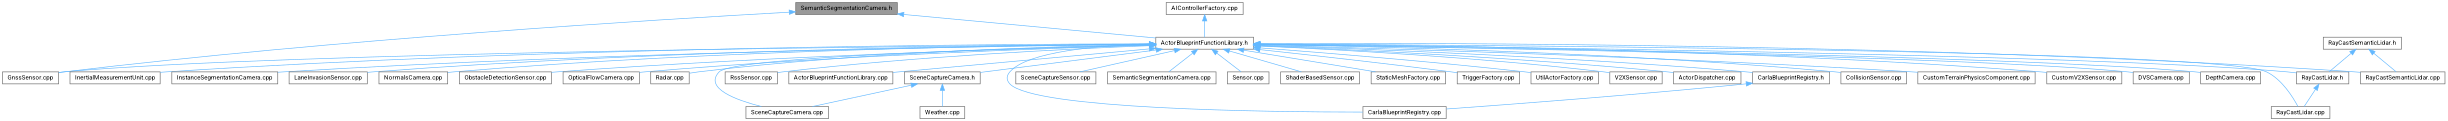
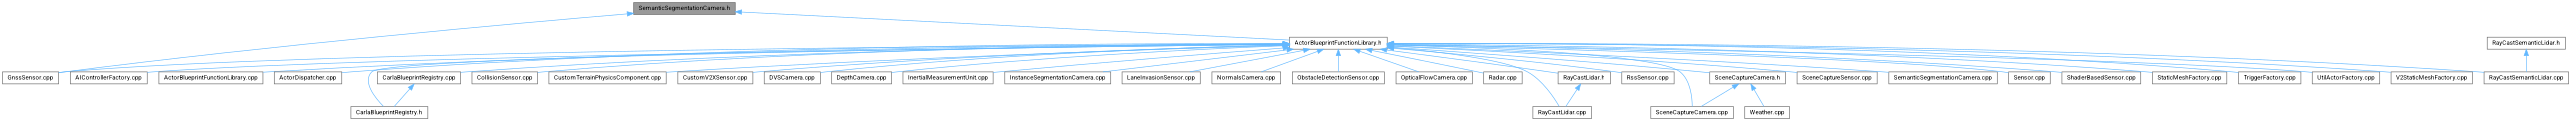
(1205, 29) -> (715, 53)
(2340, 63) -> none
(1636, 78) -> (2432, 78)
(1596, 97) -> (402, 98)
